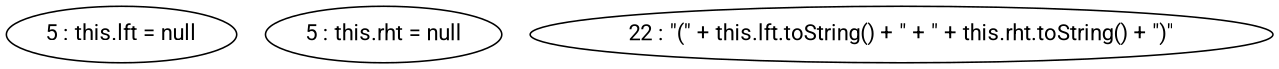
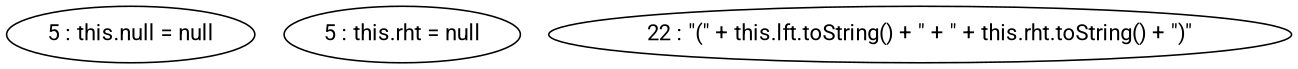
(122, 35) -> (131, 35)
